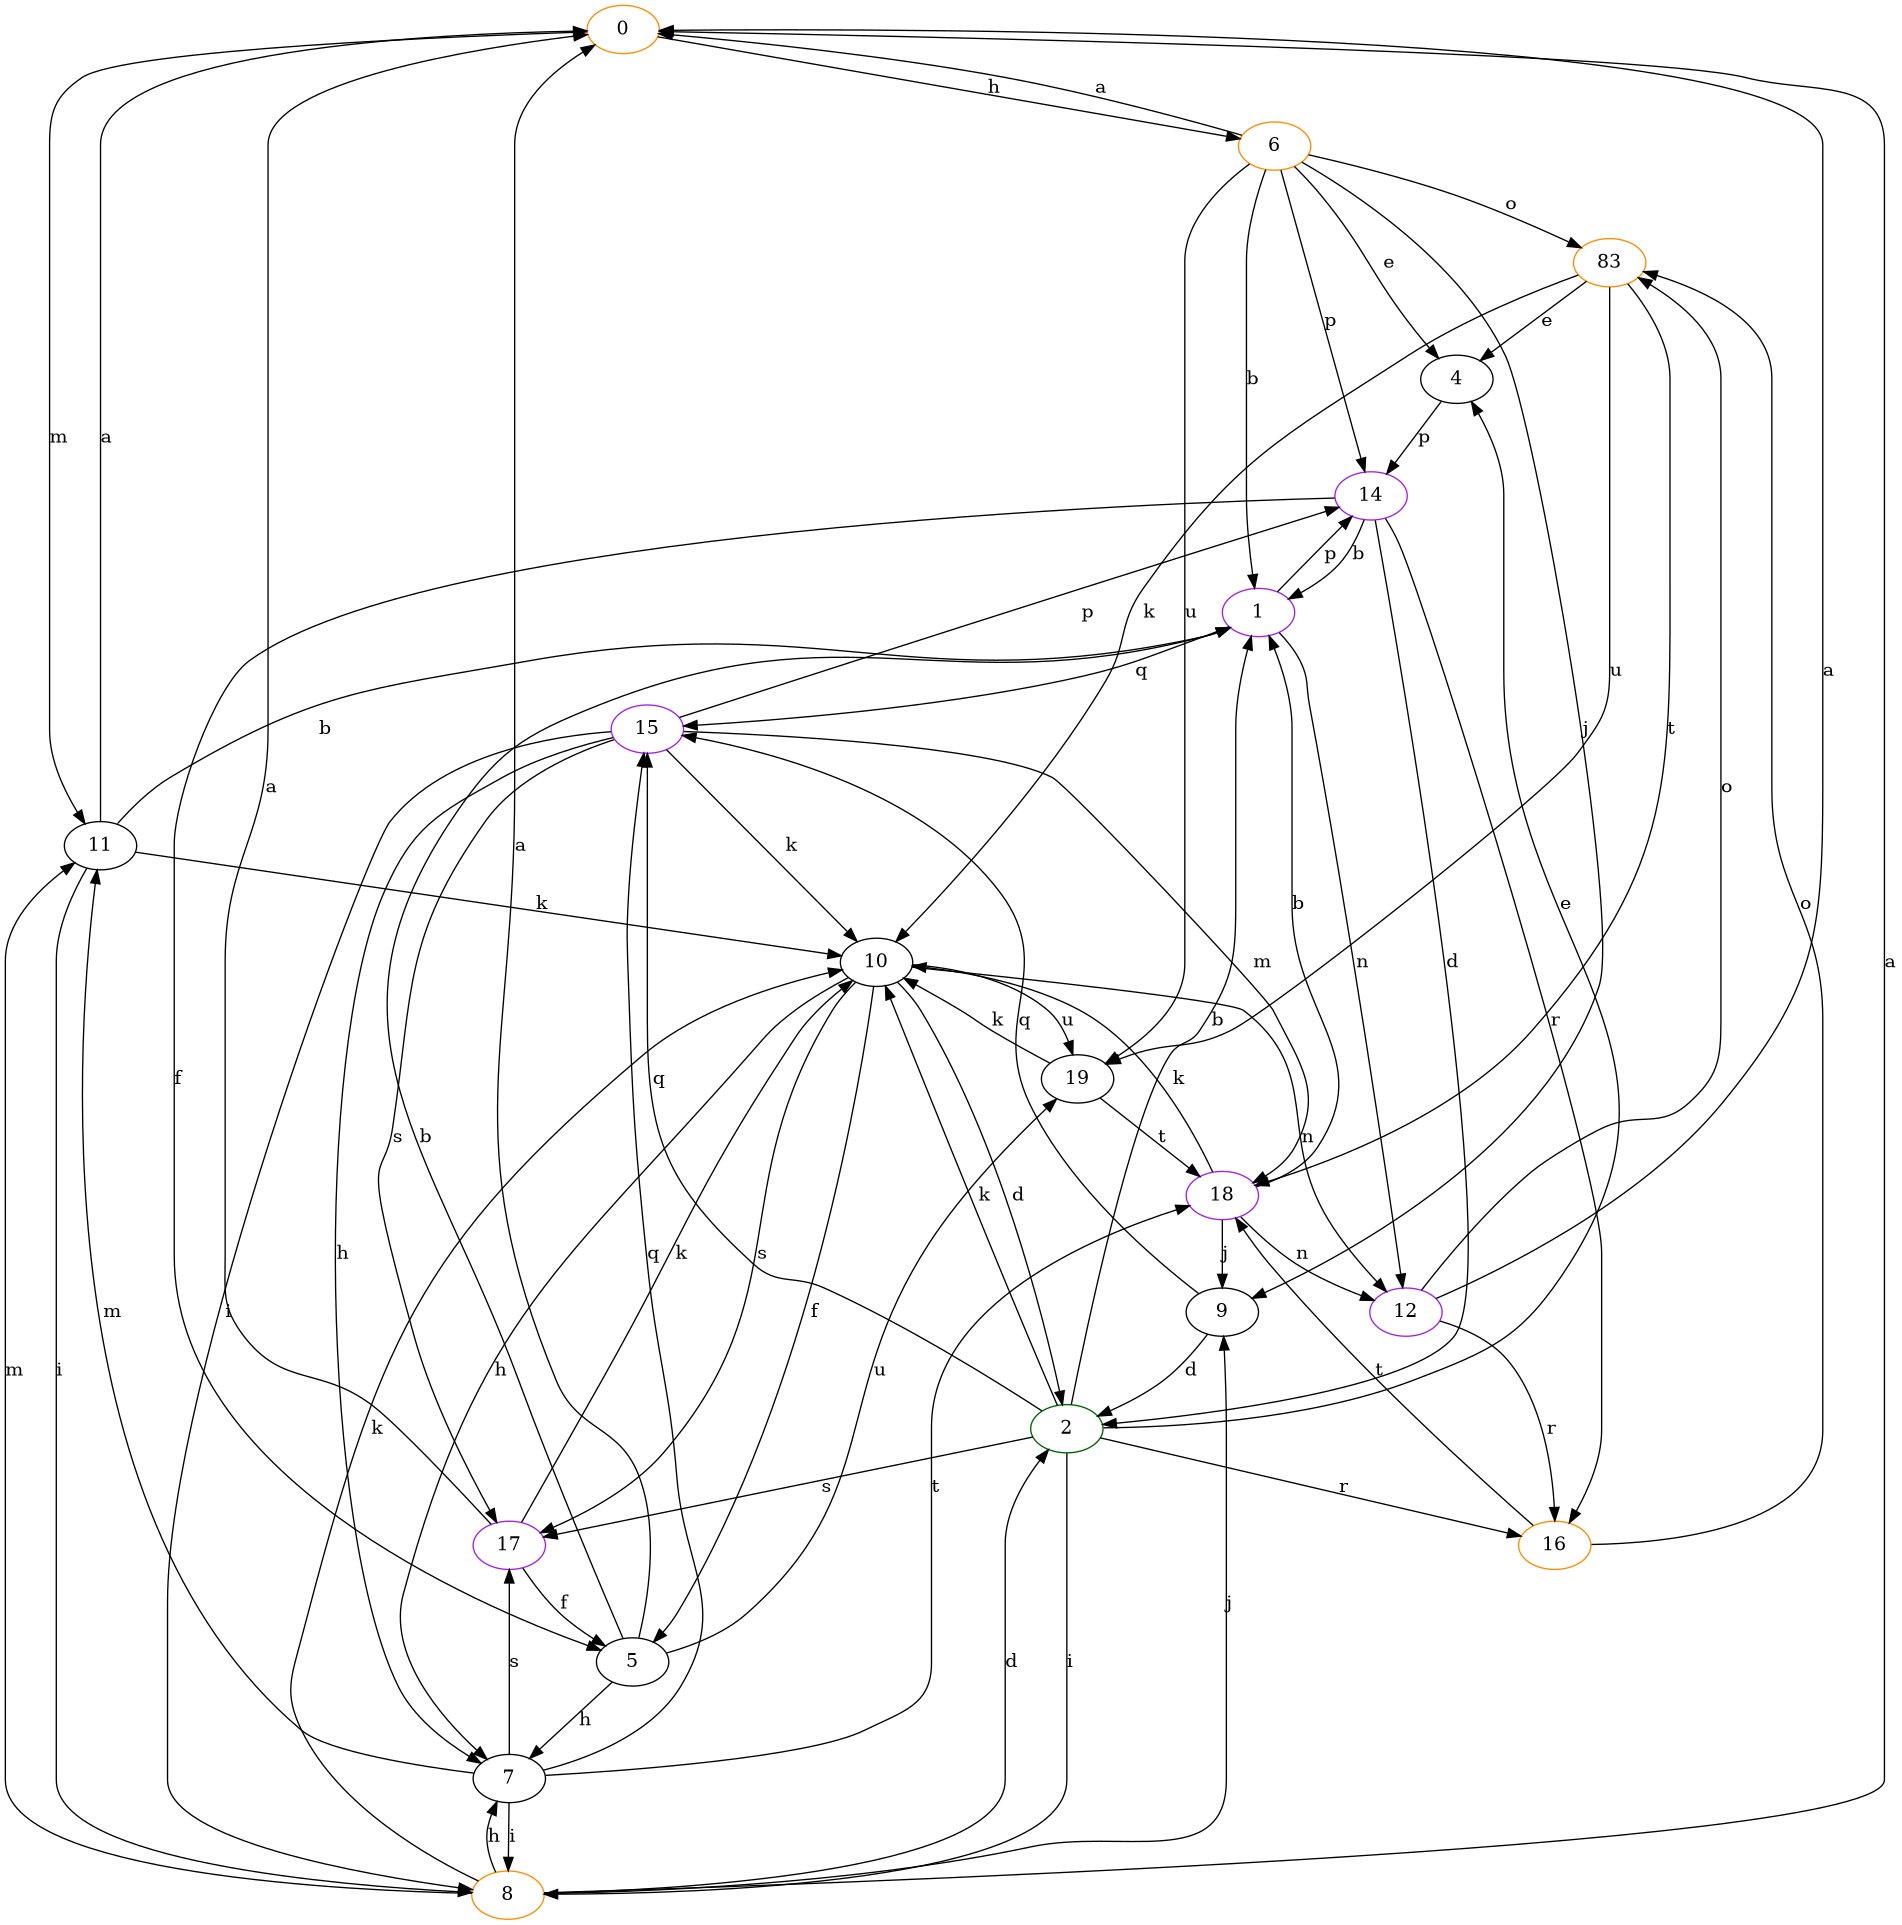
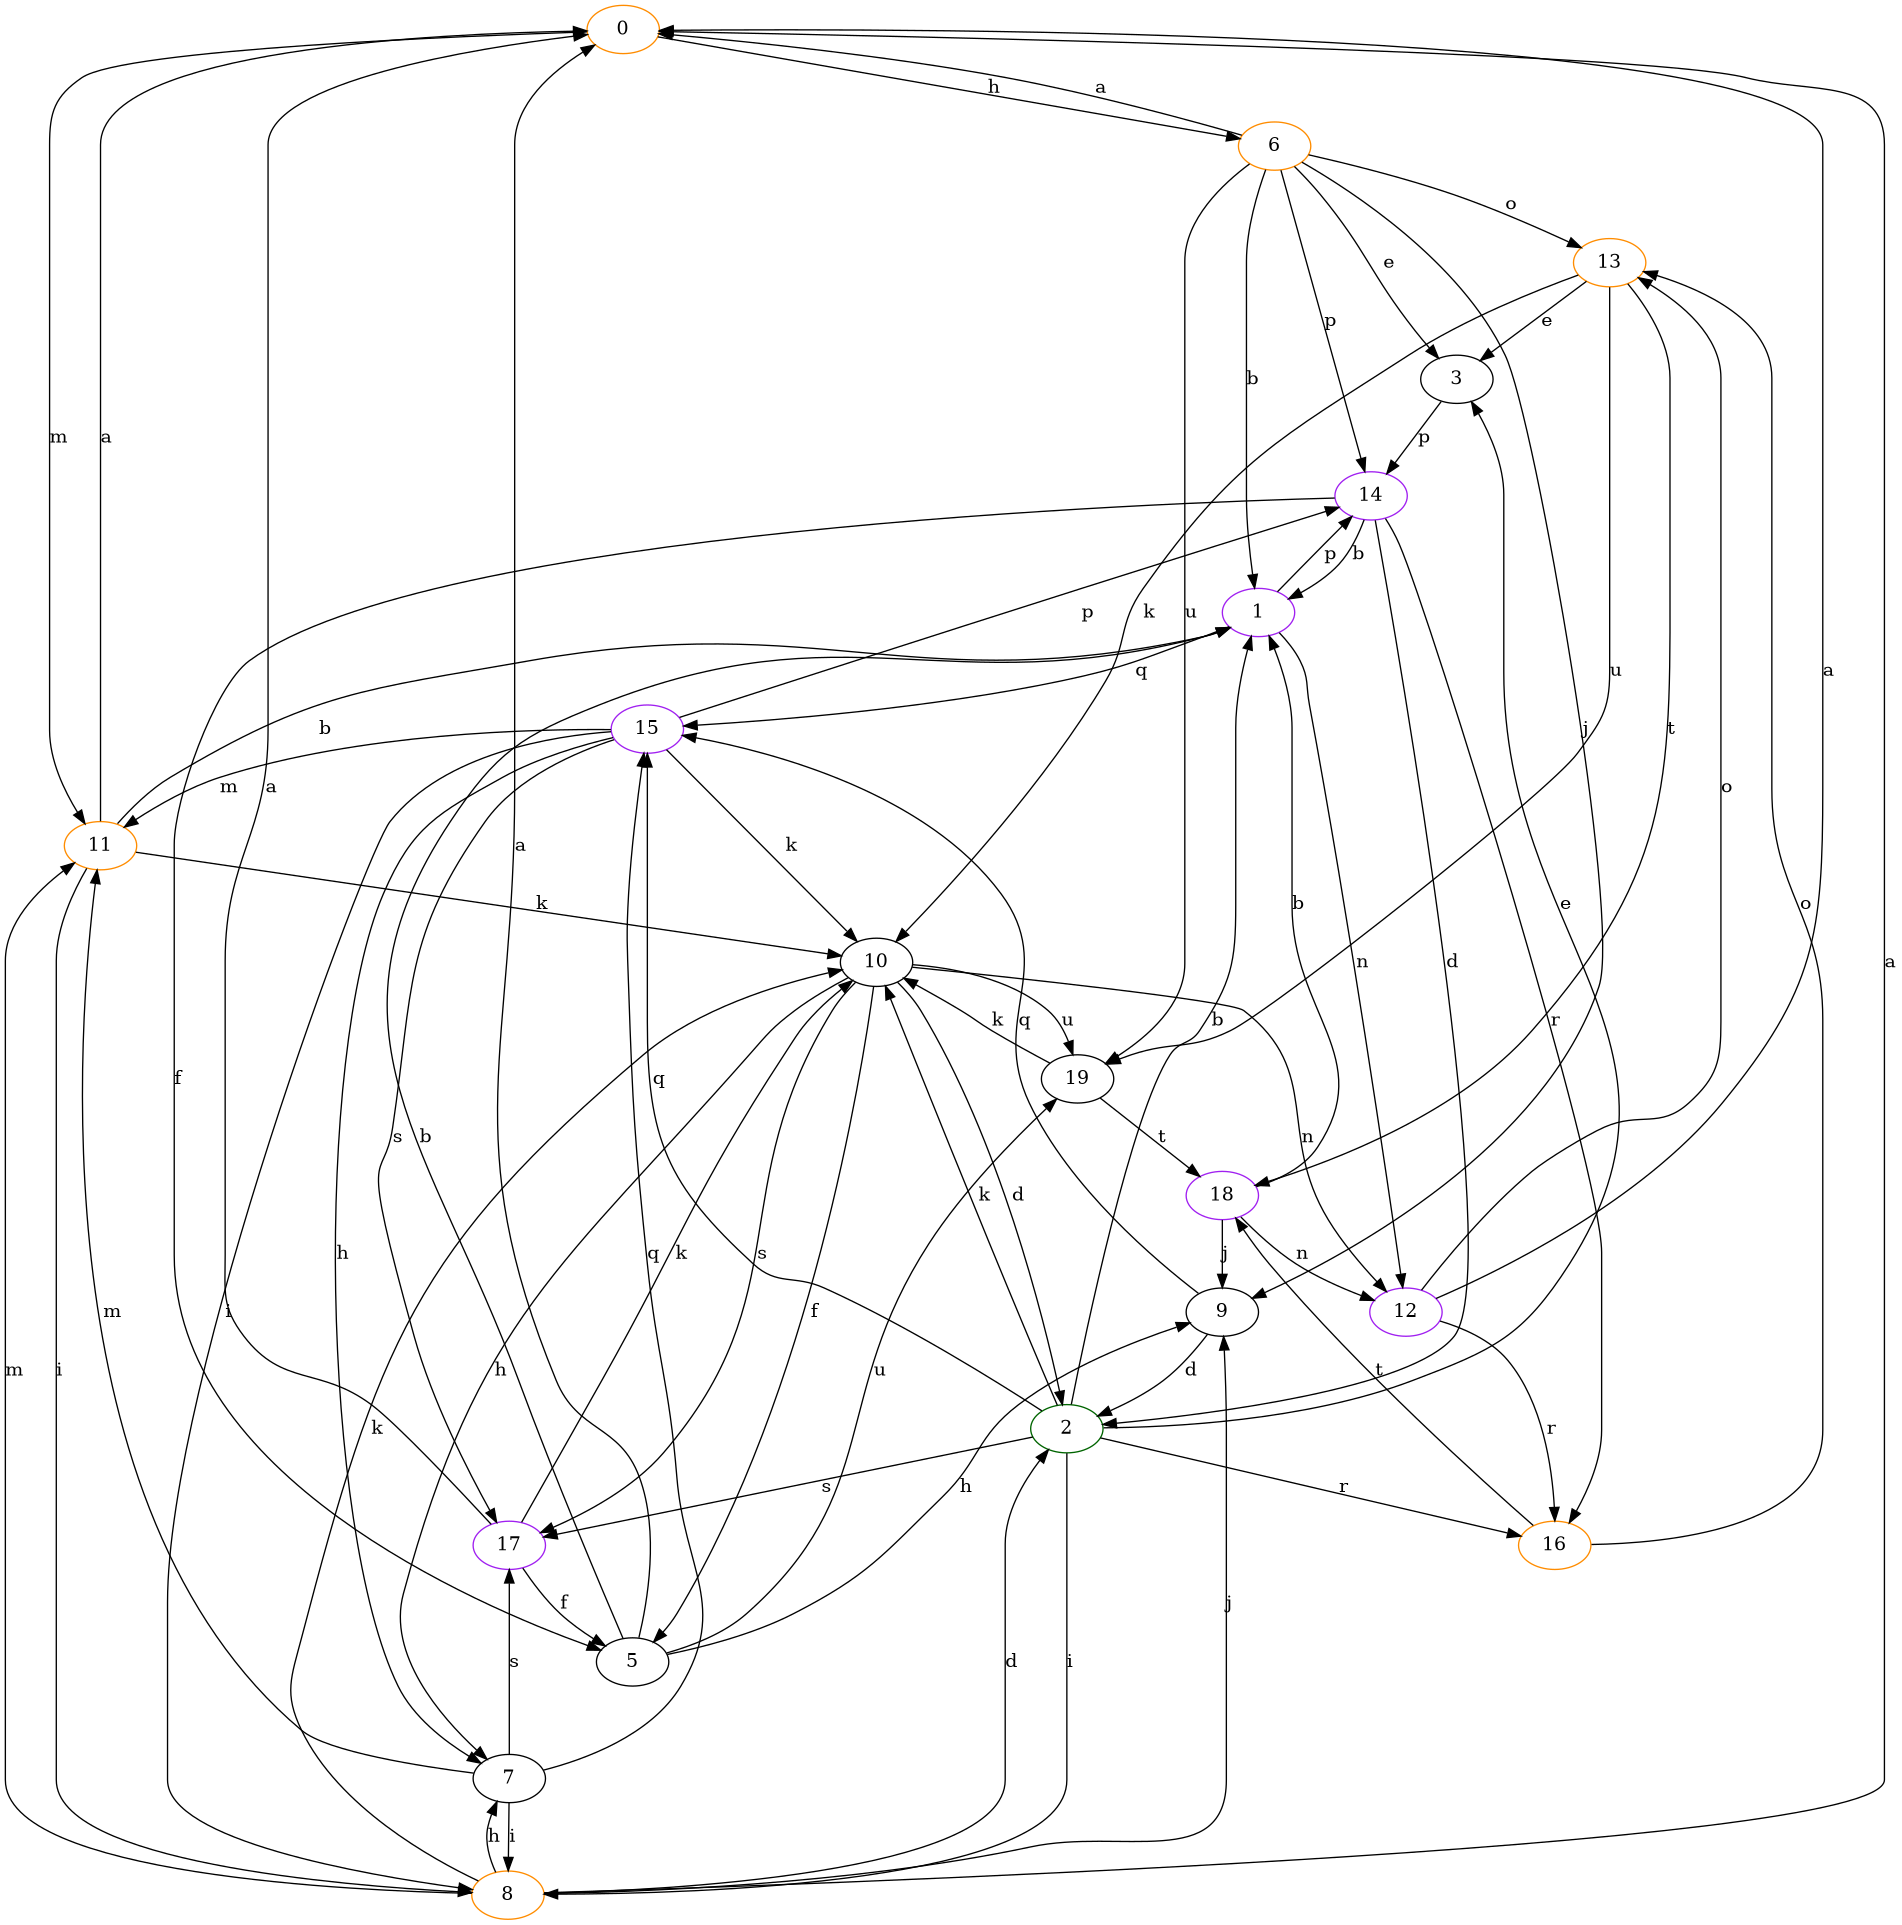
(1610, 263) -> (1610, 263)
(1457, 379) -> (1457, 379)
(1102, 825) -> (367, 745)
(101, 846) -> (101, 846)
(1102, 1024) -> none
(931, 1584) -> none
(576, 1715) -> (933, 1506)
